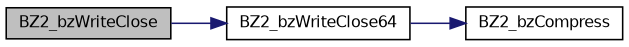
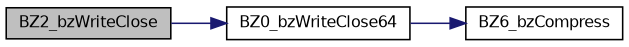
(318, 23) -> (318, 23)
(544, 23) -> (544, 23)
